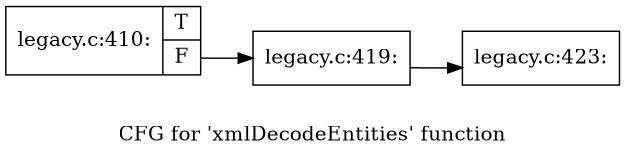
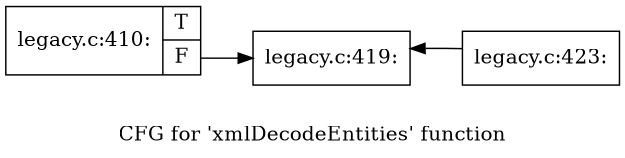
(429, 68) -> (444, 48)
